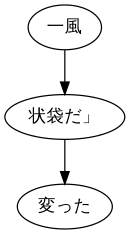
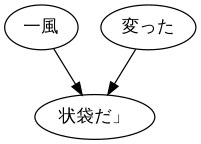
(65, 156) -> (125, 67)
